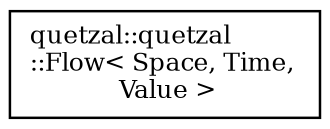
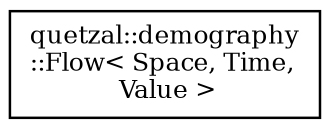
(165, 64) -> (165, 64)
